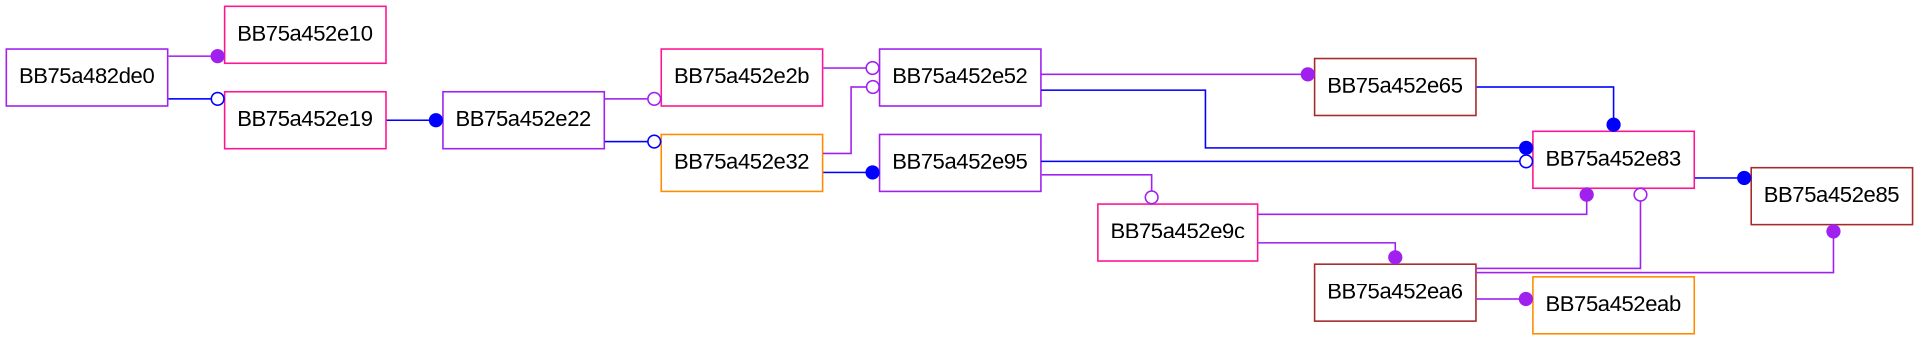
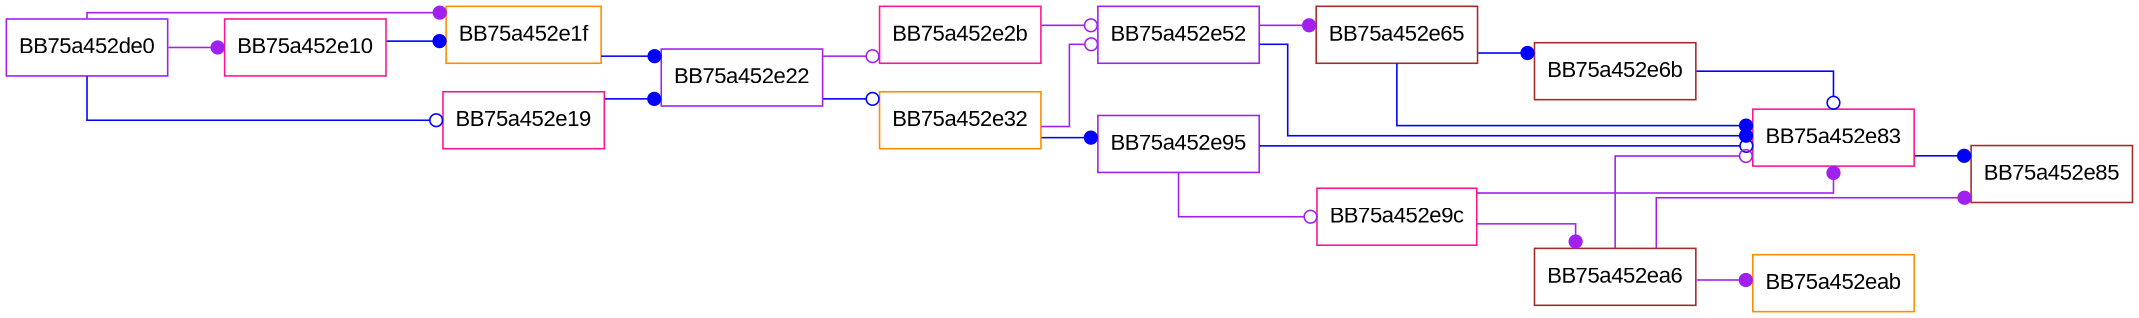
none -> (524, 35)
none -> (1615, 71)
(87, 78) -> (87, 47)
